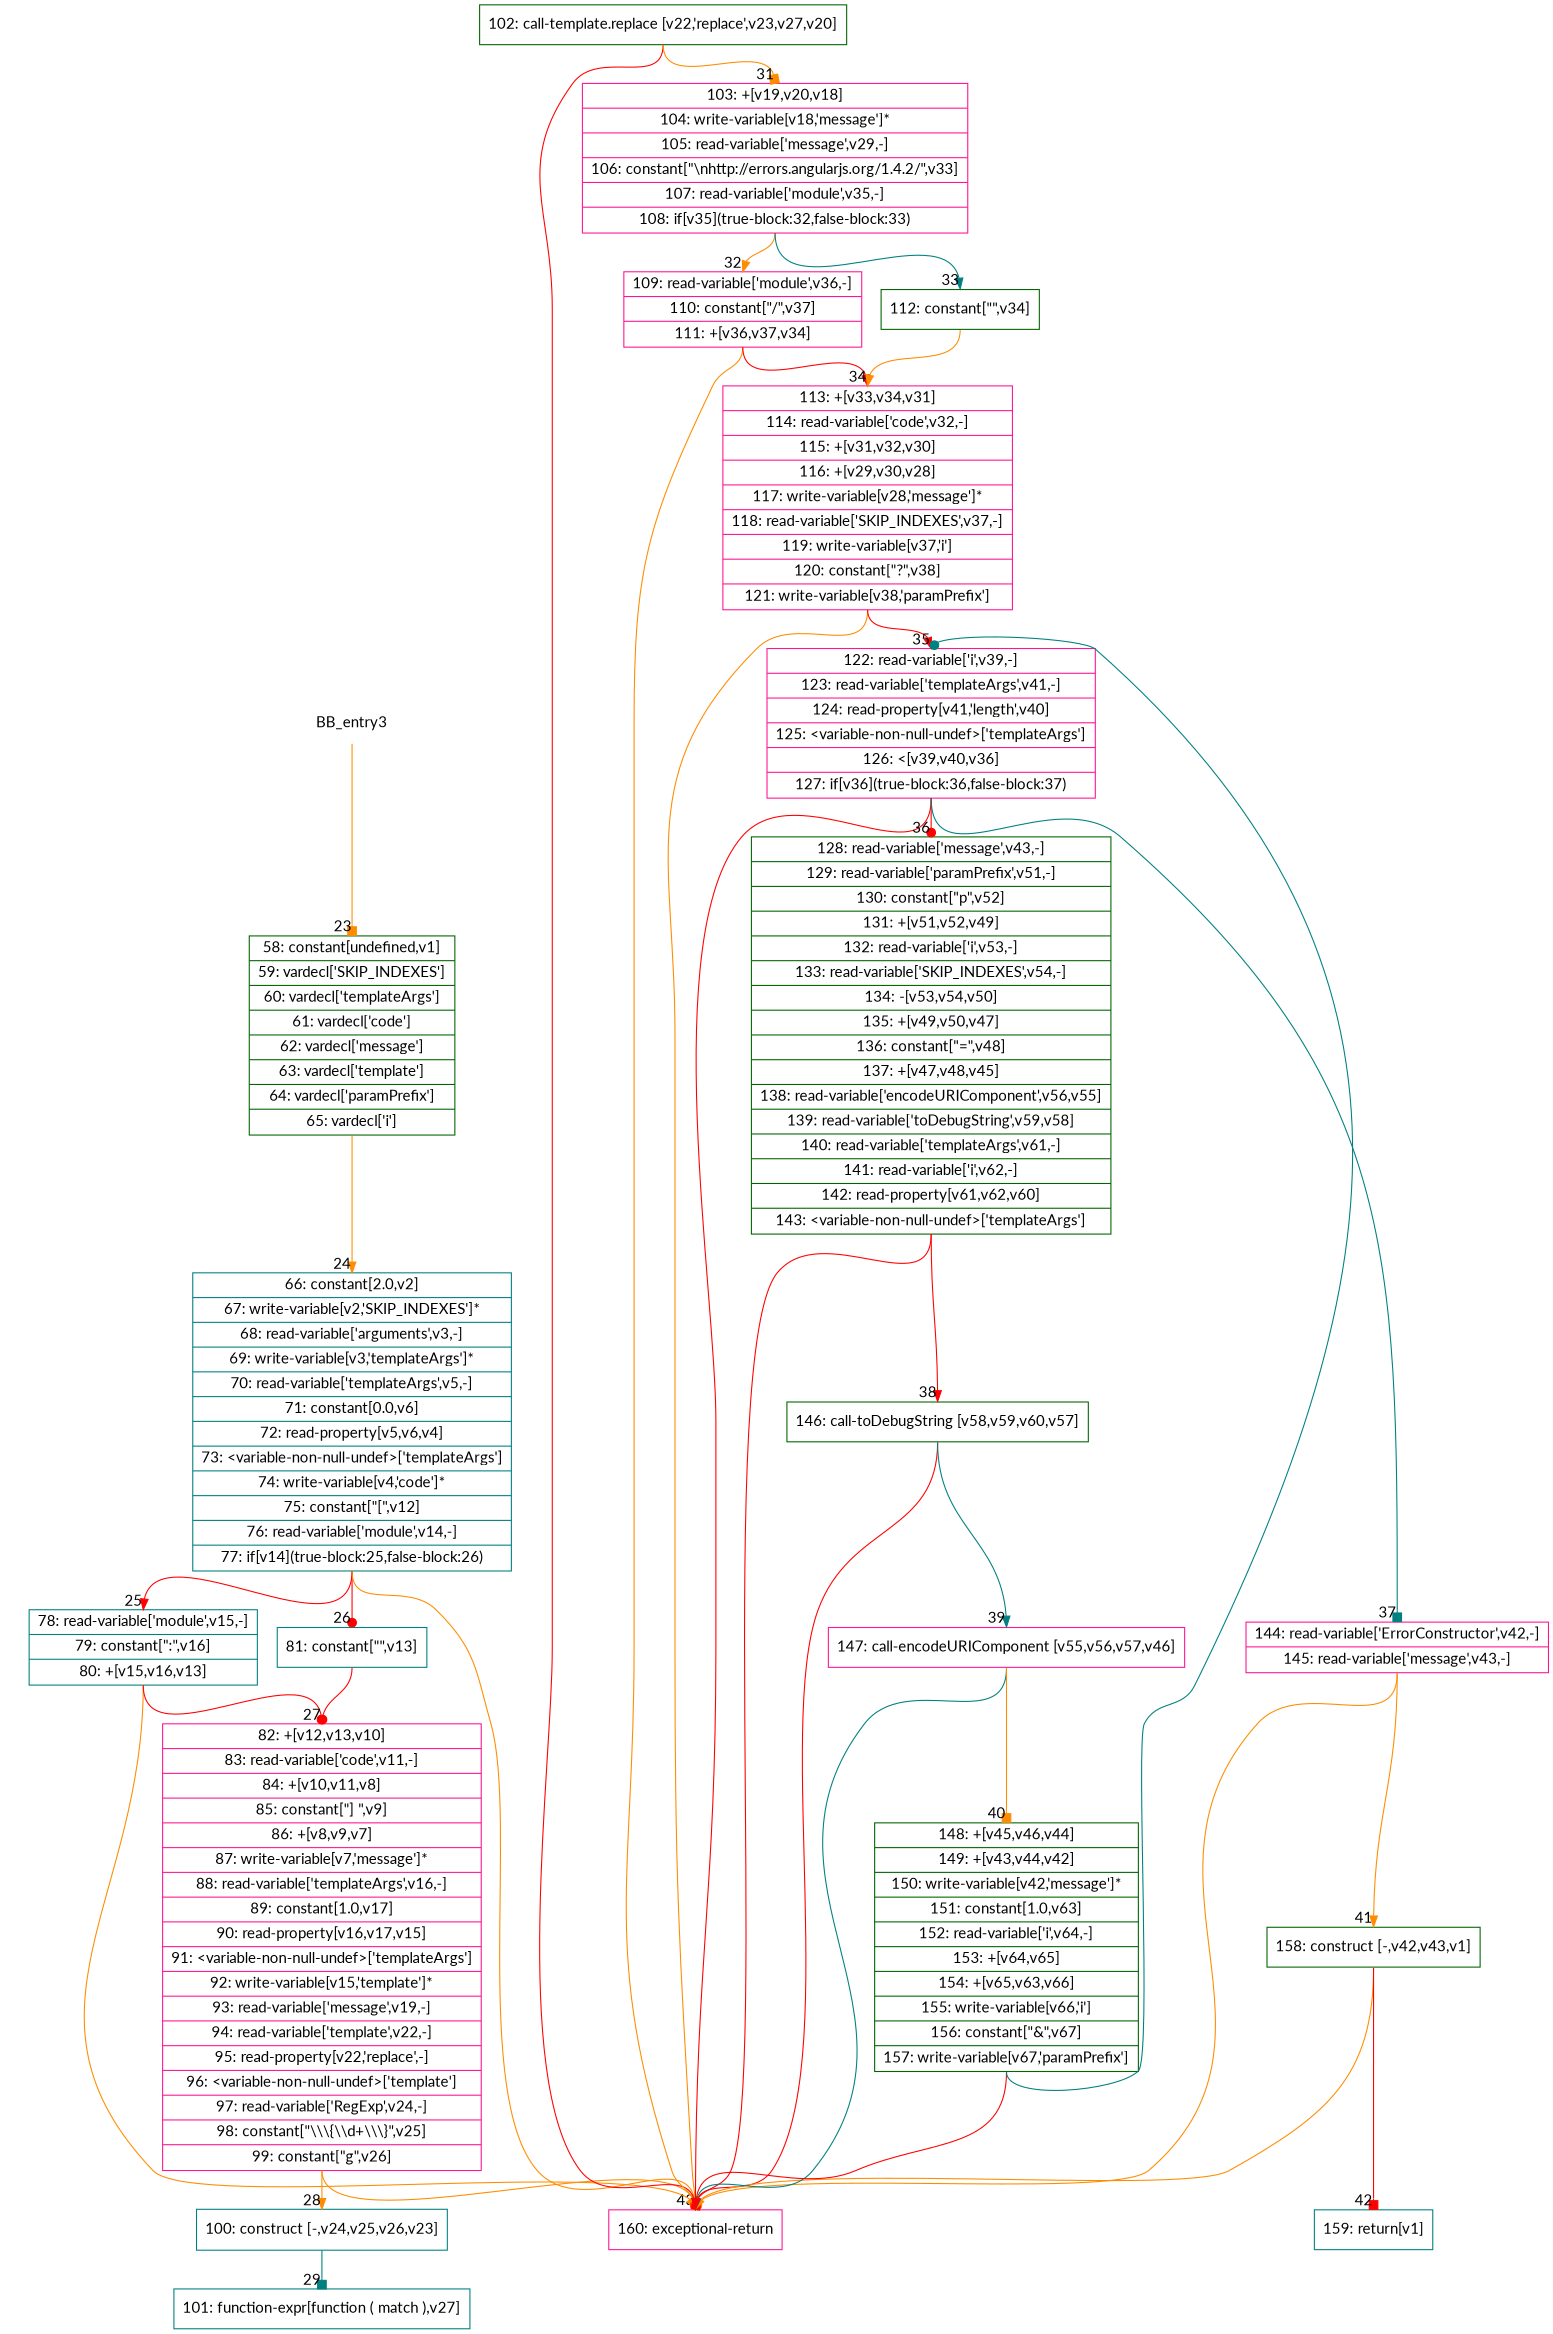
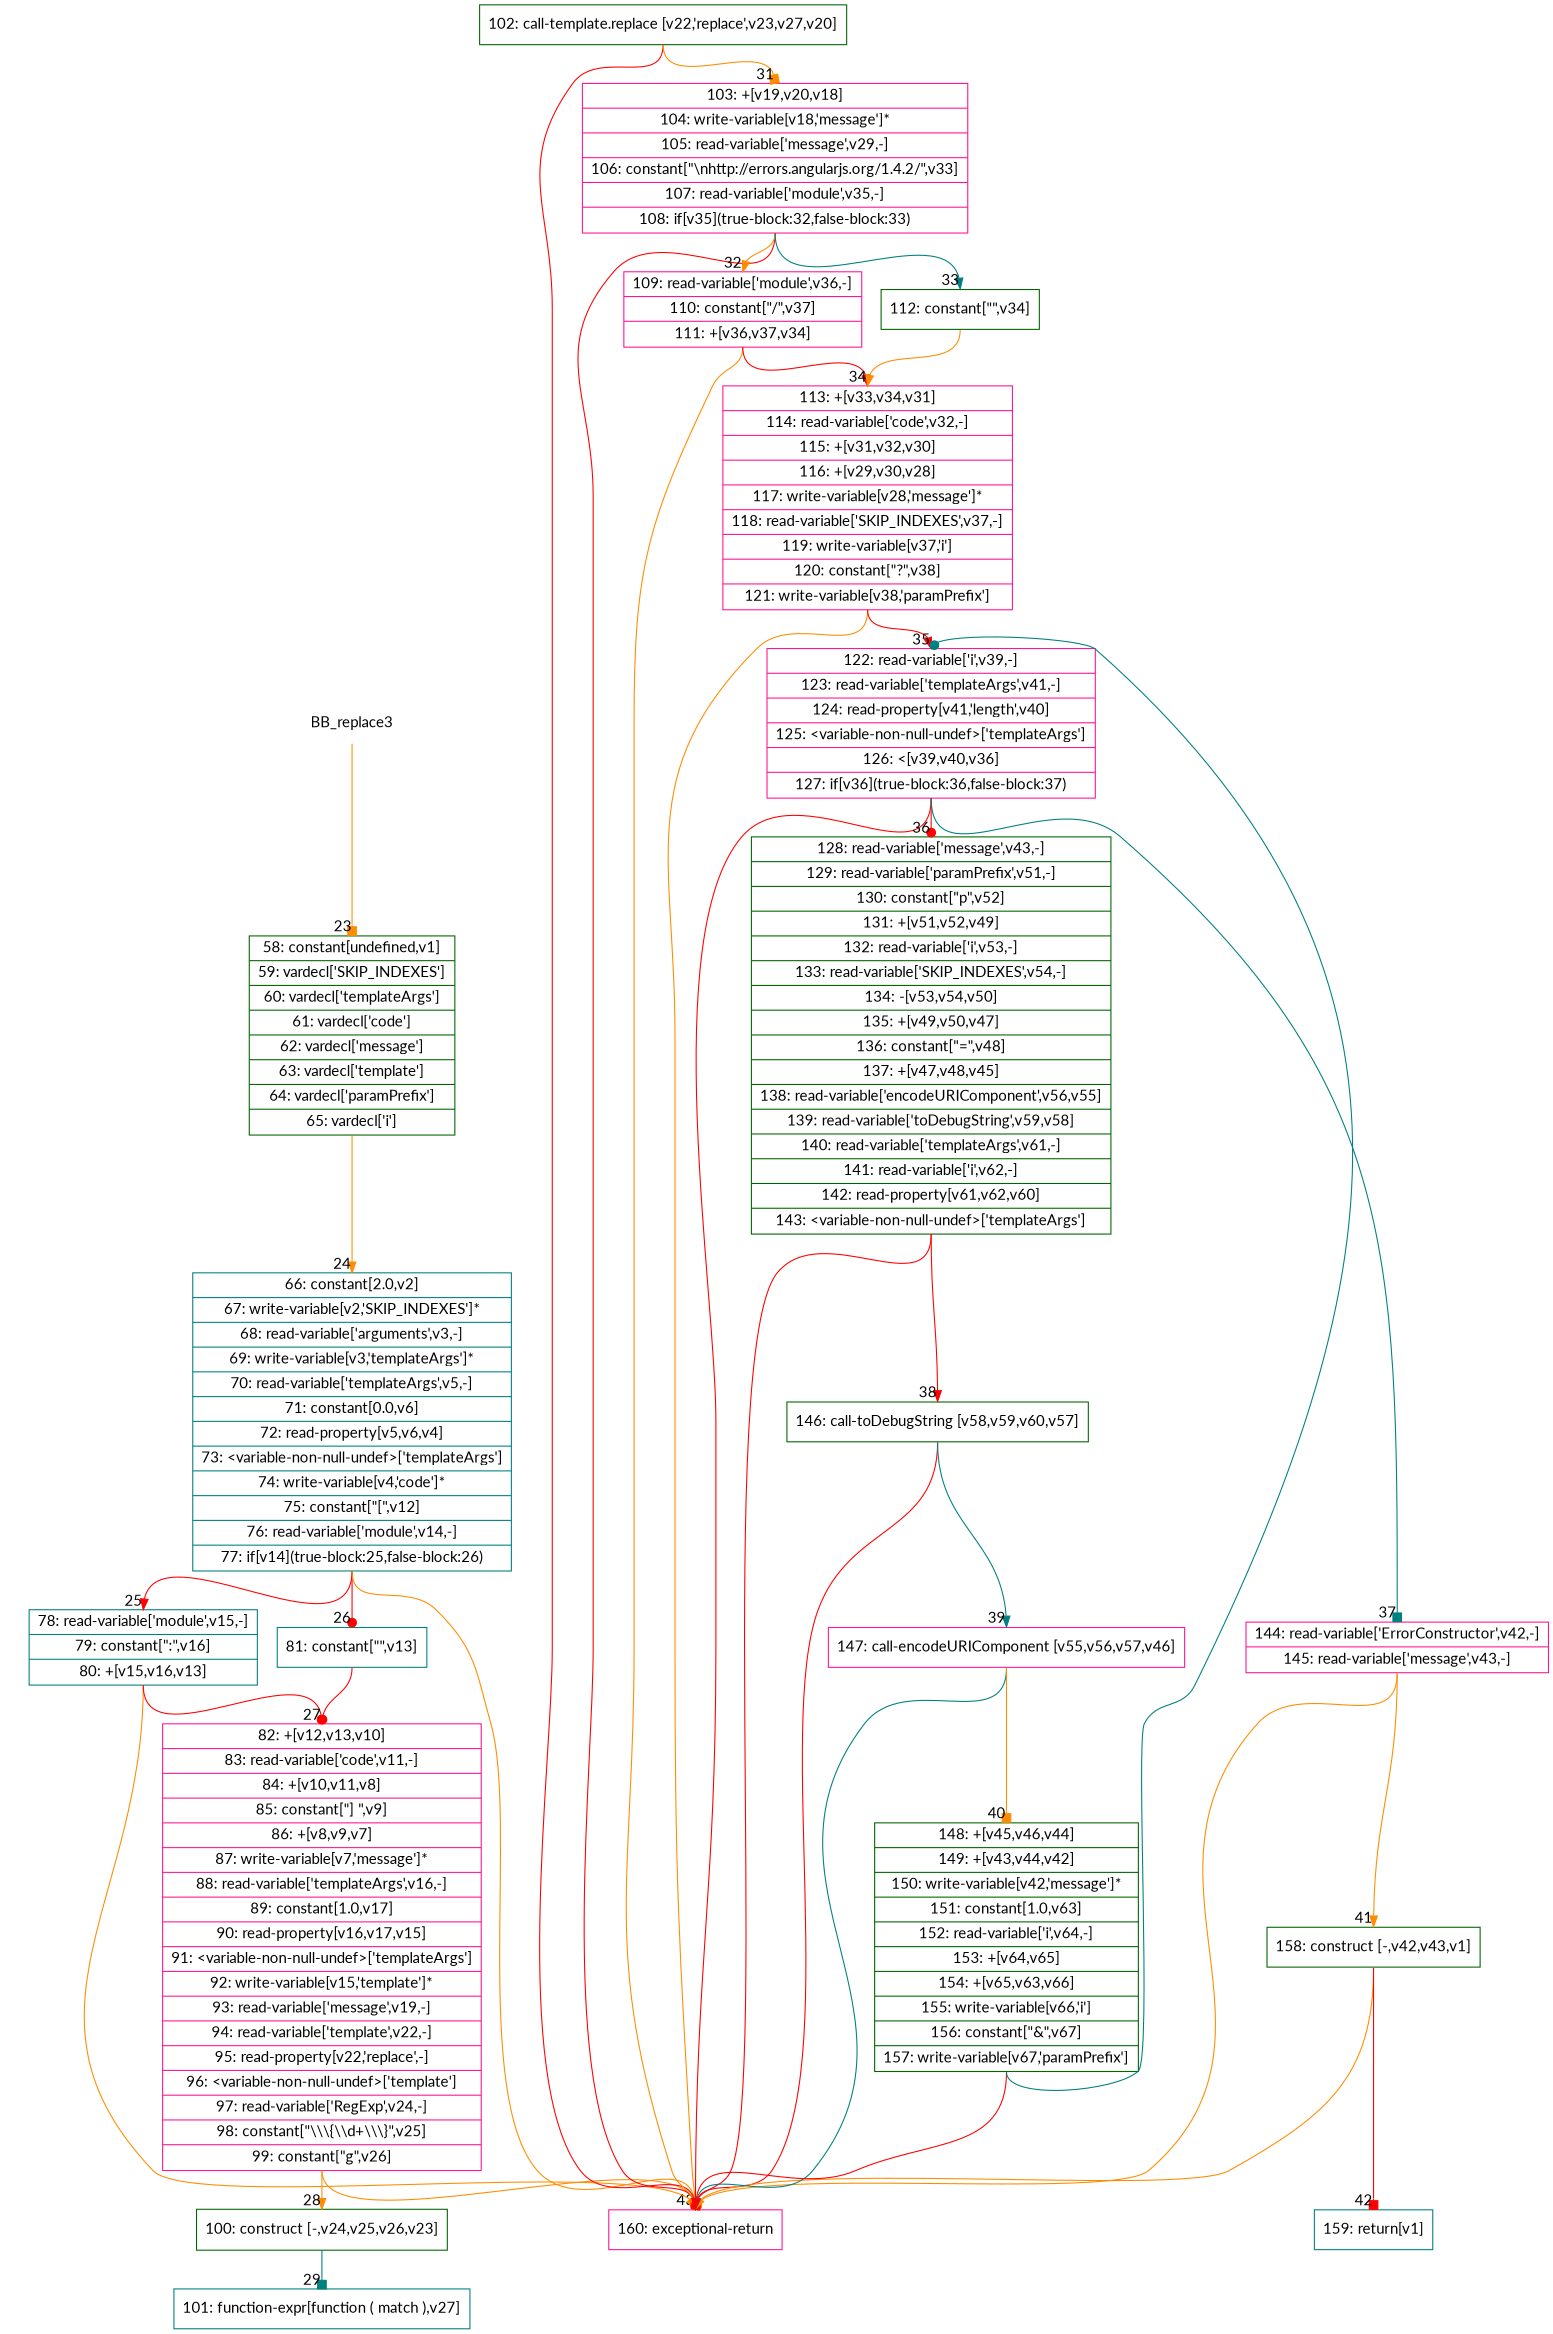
(352, 723) -> (352, 723)
none -> (593, 1166)
(322, 2230) -> (322, 2230)
